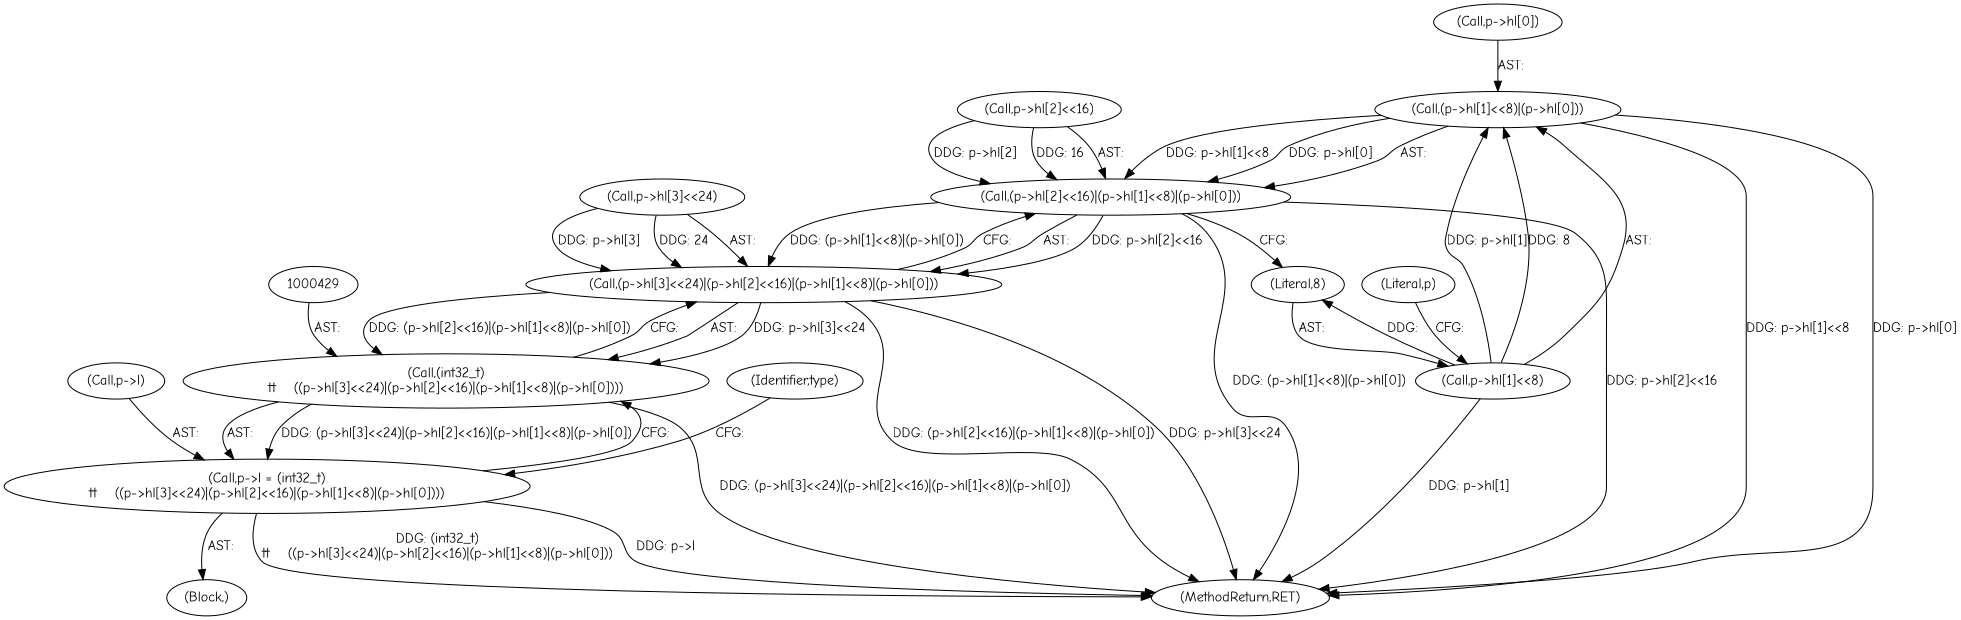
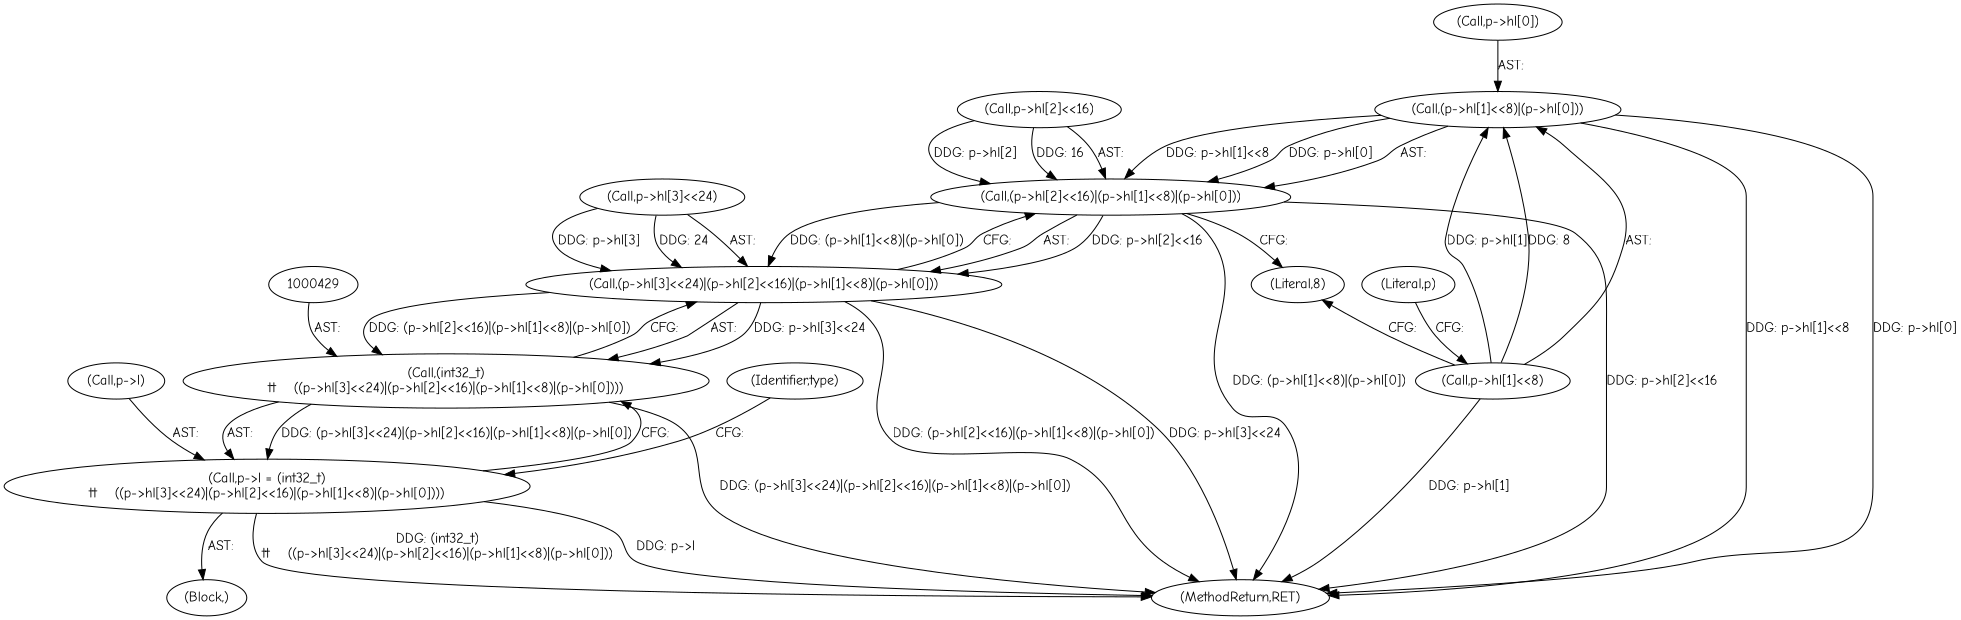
(1405, 328) -> (1405, 328)
(1350, 350) -> none
